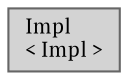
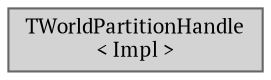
(64, 40) -> (136, 40)
